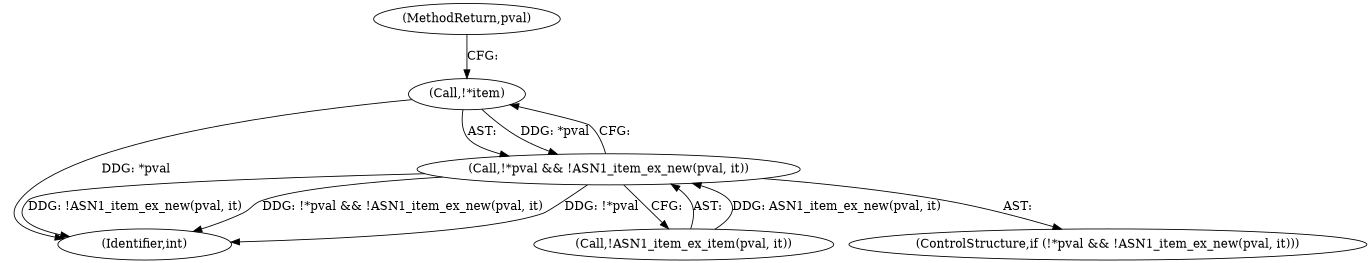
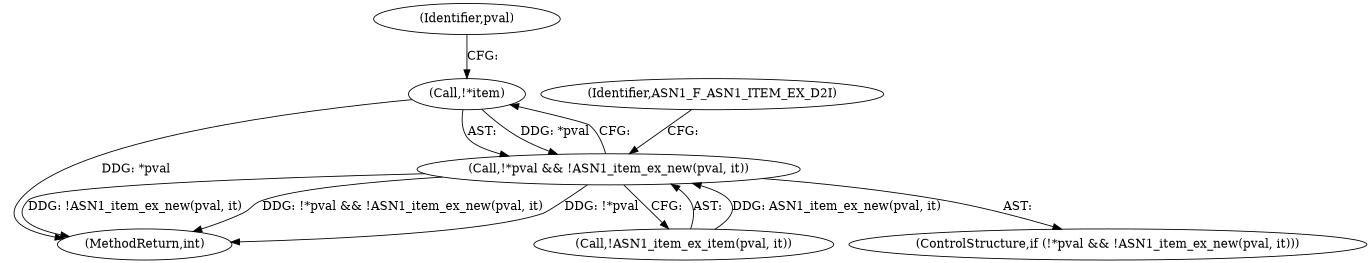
(467, 19) -> (467, 19)
none -> (712, 94)
(145, 244) -> (145, 244)
